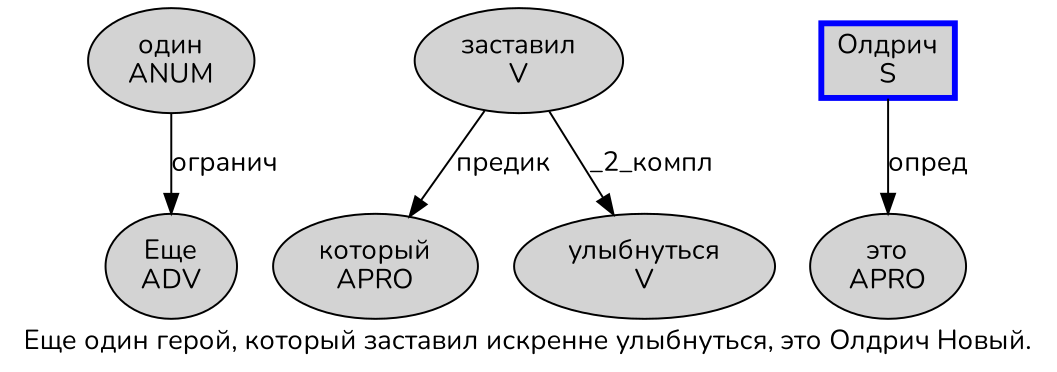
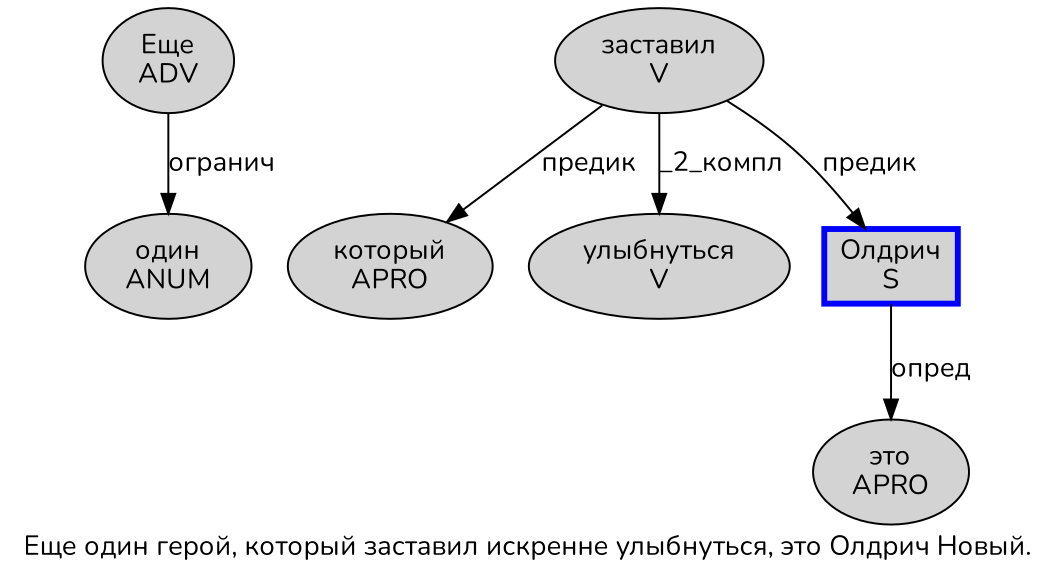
none -> (795, 151)
(171, 153) -> (168, 153)
